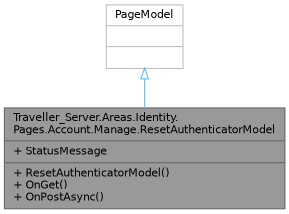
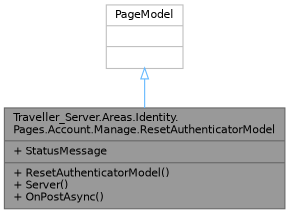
(41, 185) -> (41, 185)
